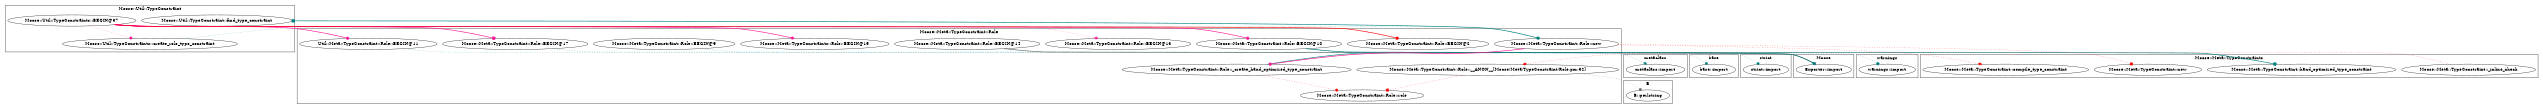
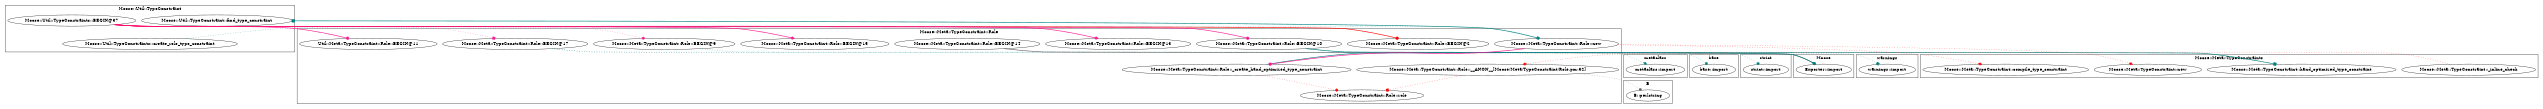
(605, 26) -> (605, 26)
(304, 27) -> (304, 27)
(110, 32) -> (379, 27)
(815, 44) -> (815, 44)
(1874, 47) -> (1874, 47)
(1024, 52) -> (1098, 52)
